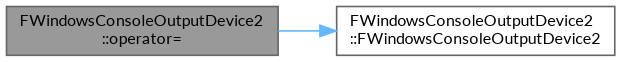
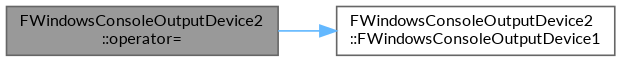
(476, 31) -> (476, 31)
